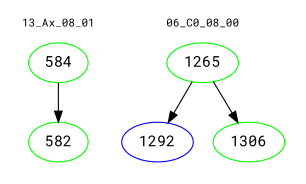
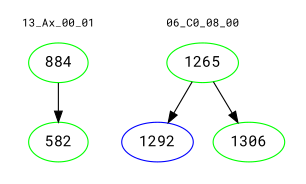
(59, 24) -> (59, 24)
(58, 63) -> (58, 63)
